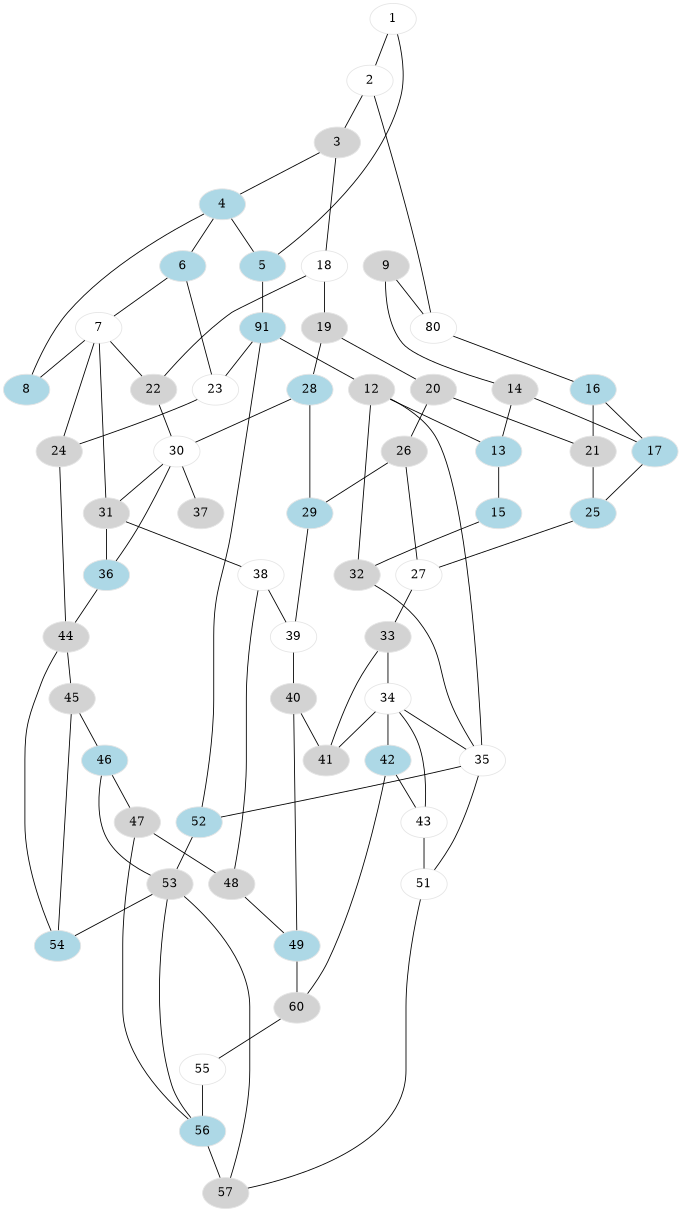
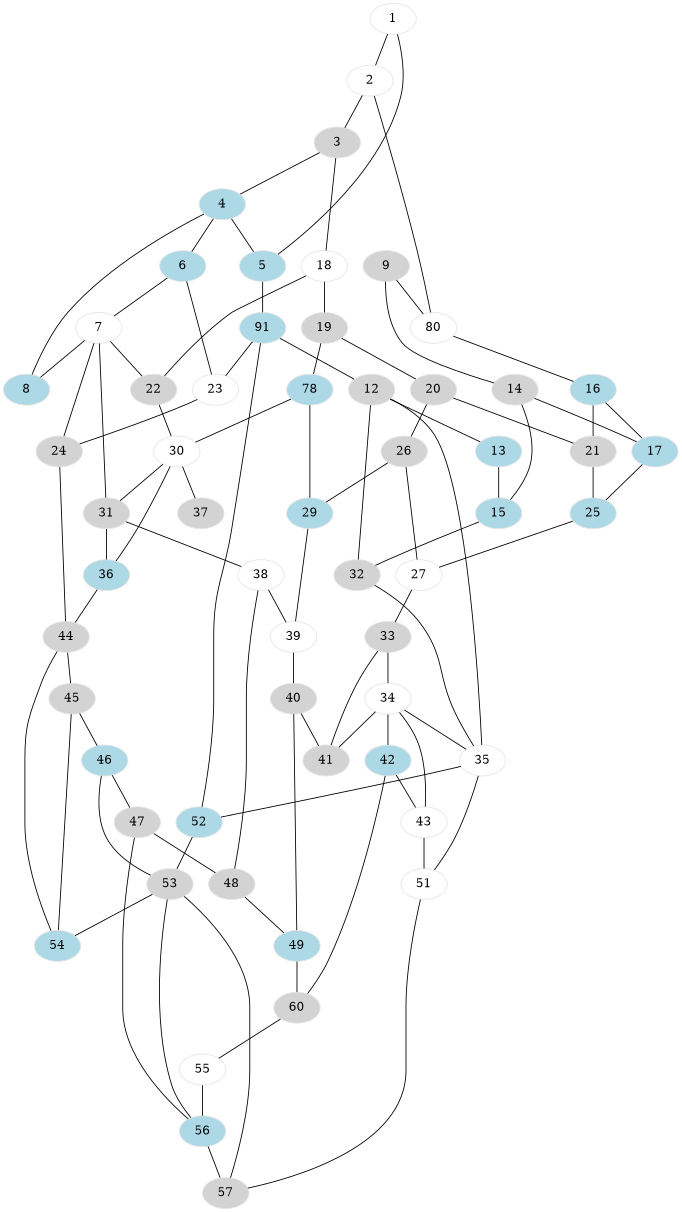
(310, 390) -> (310, 390)
(506, 424) -> (532, 454)
